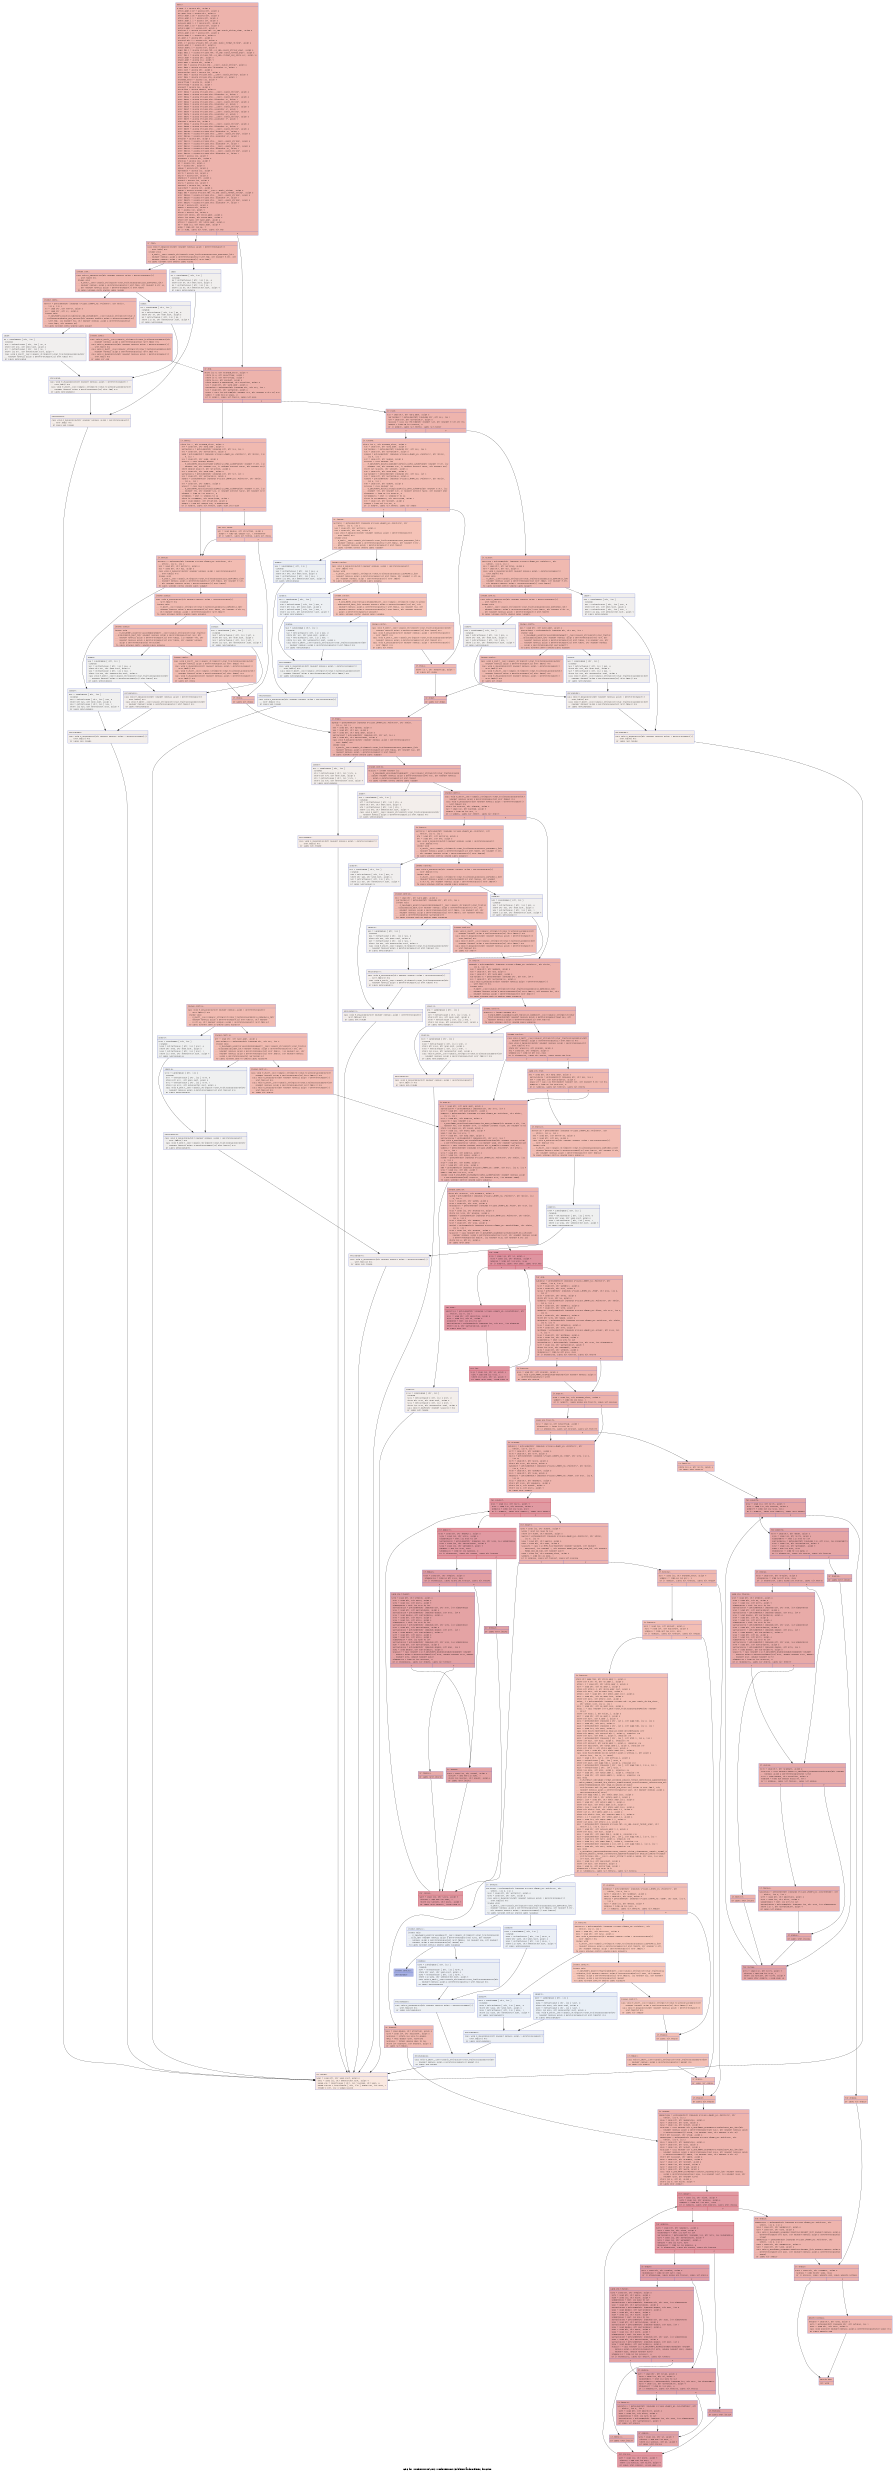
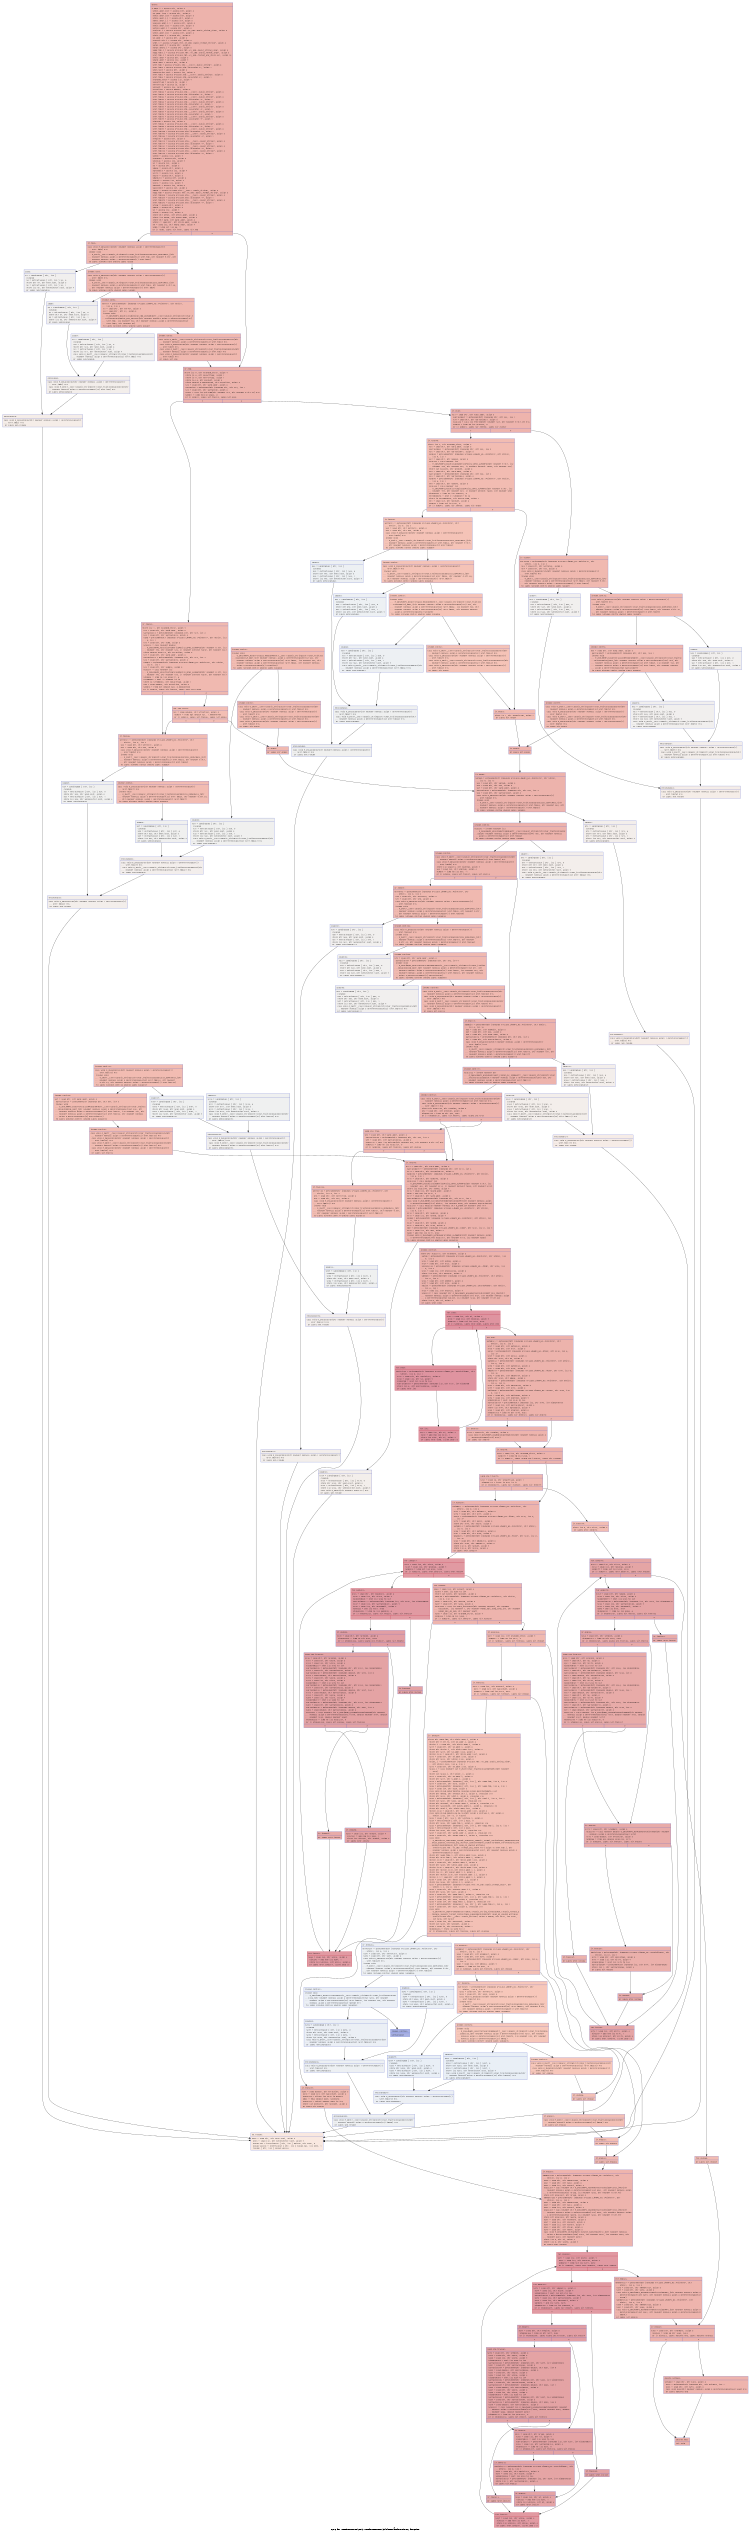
(181, 620) -> none
(408, 978) -> none
(234, 1063) -> none
